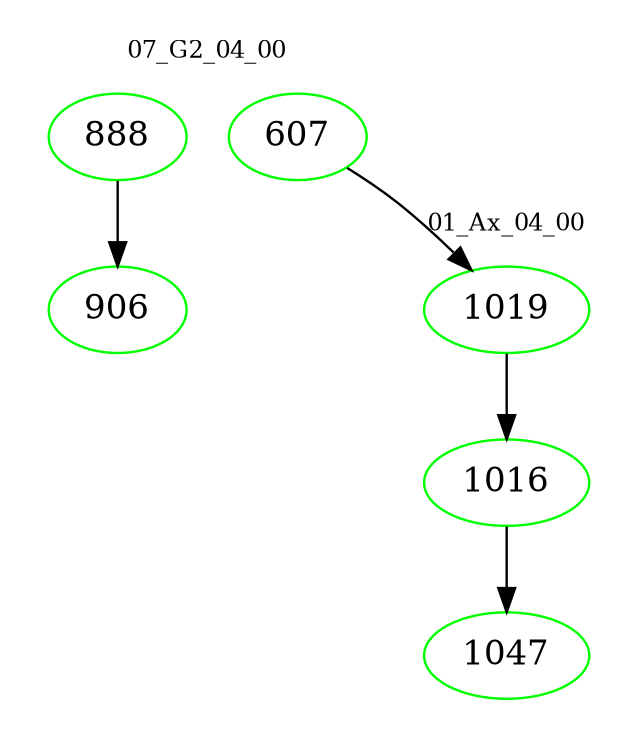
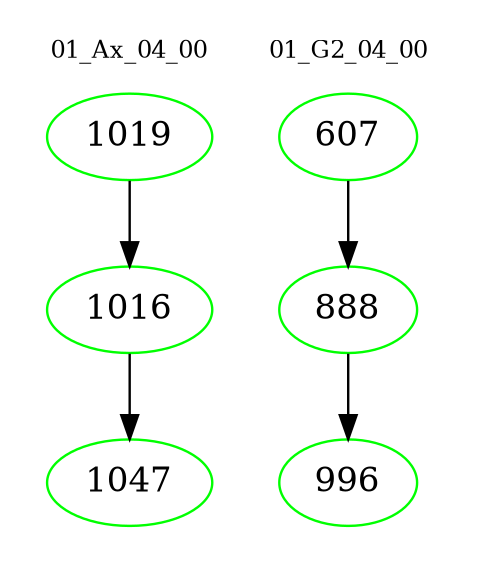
(208, 52) -> (349, 52)
(421, 222) -> (348, 212)
(118, 310) -> (348, 483)
